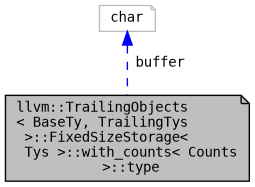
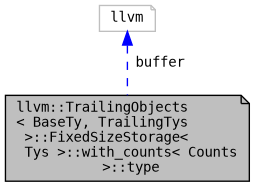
(127, 18) -> (127, 18)
